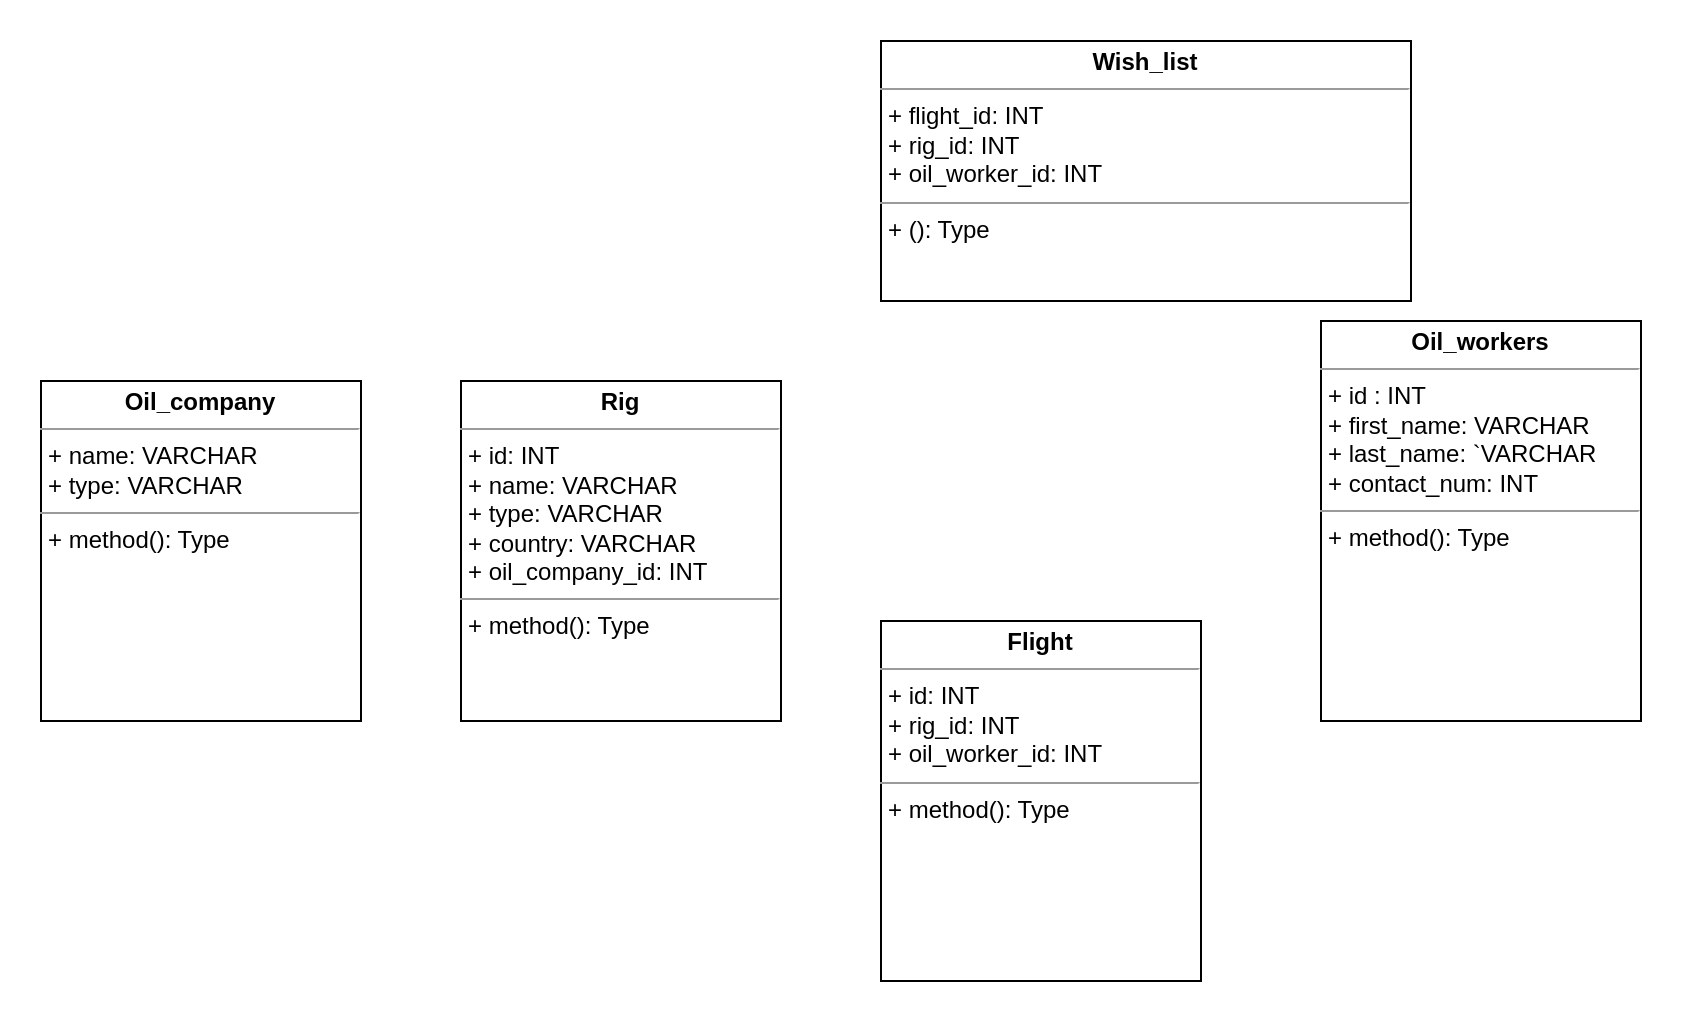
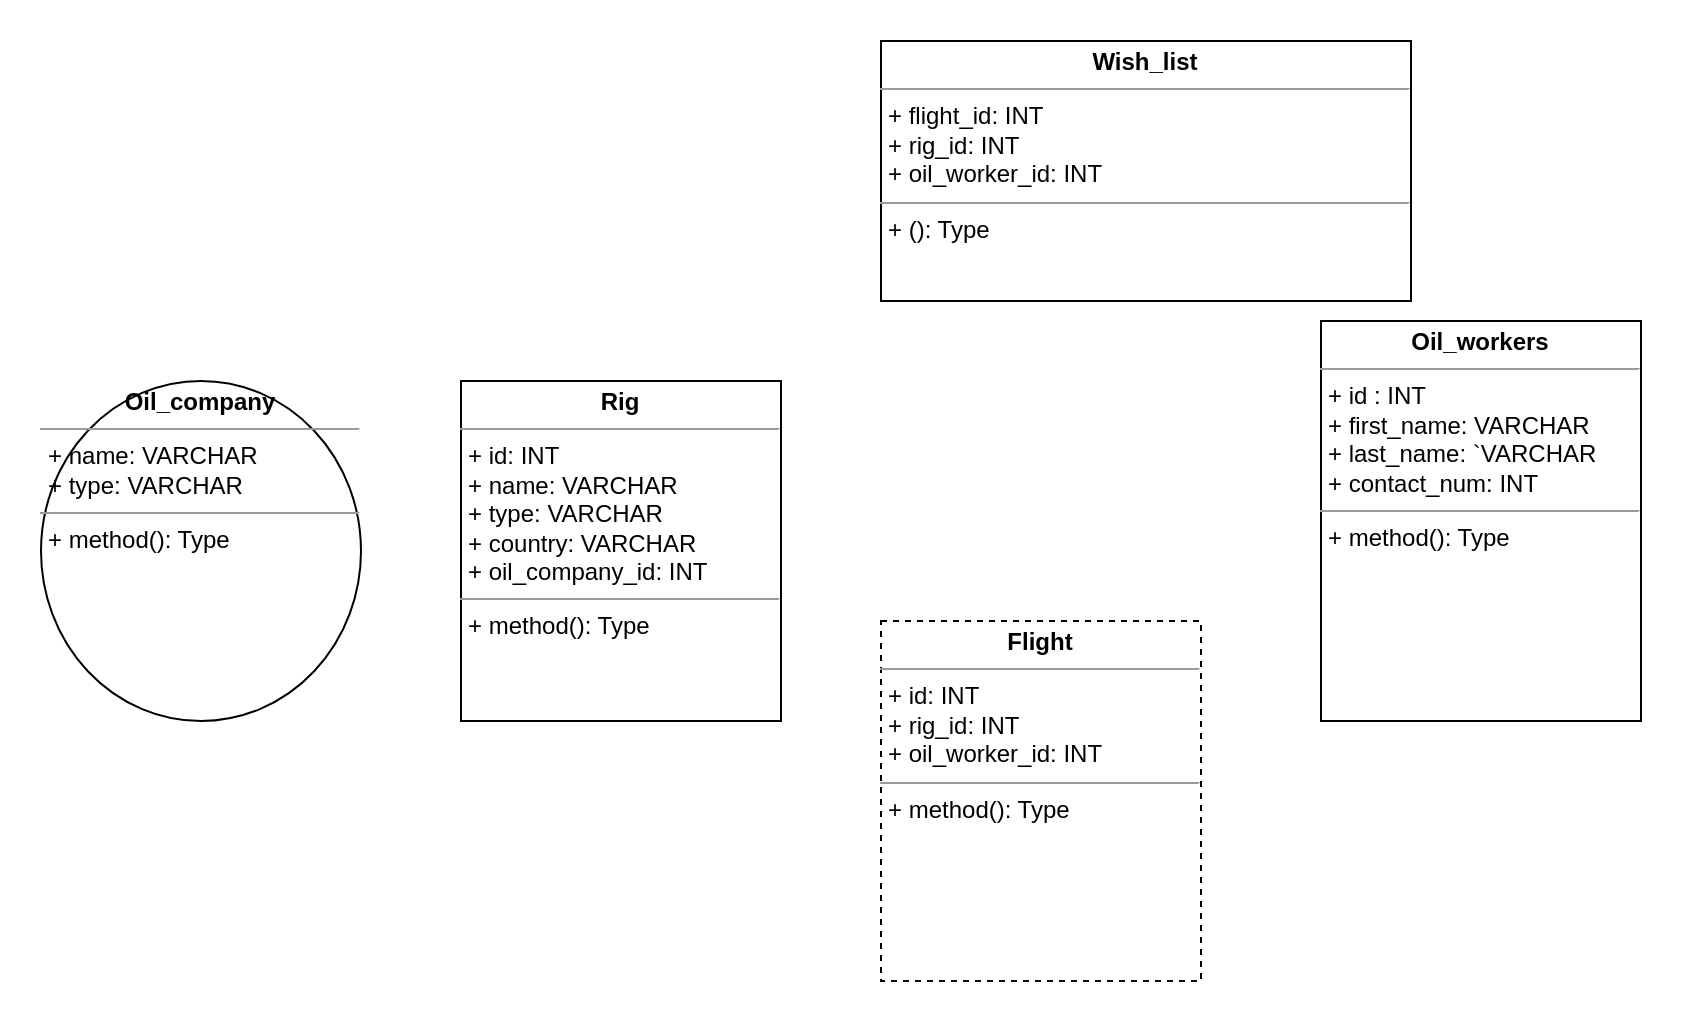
(201, 551) -> (201, 551)
(1041, 801) -> (1041, 801)
